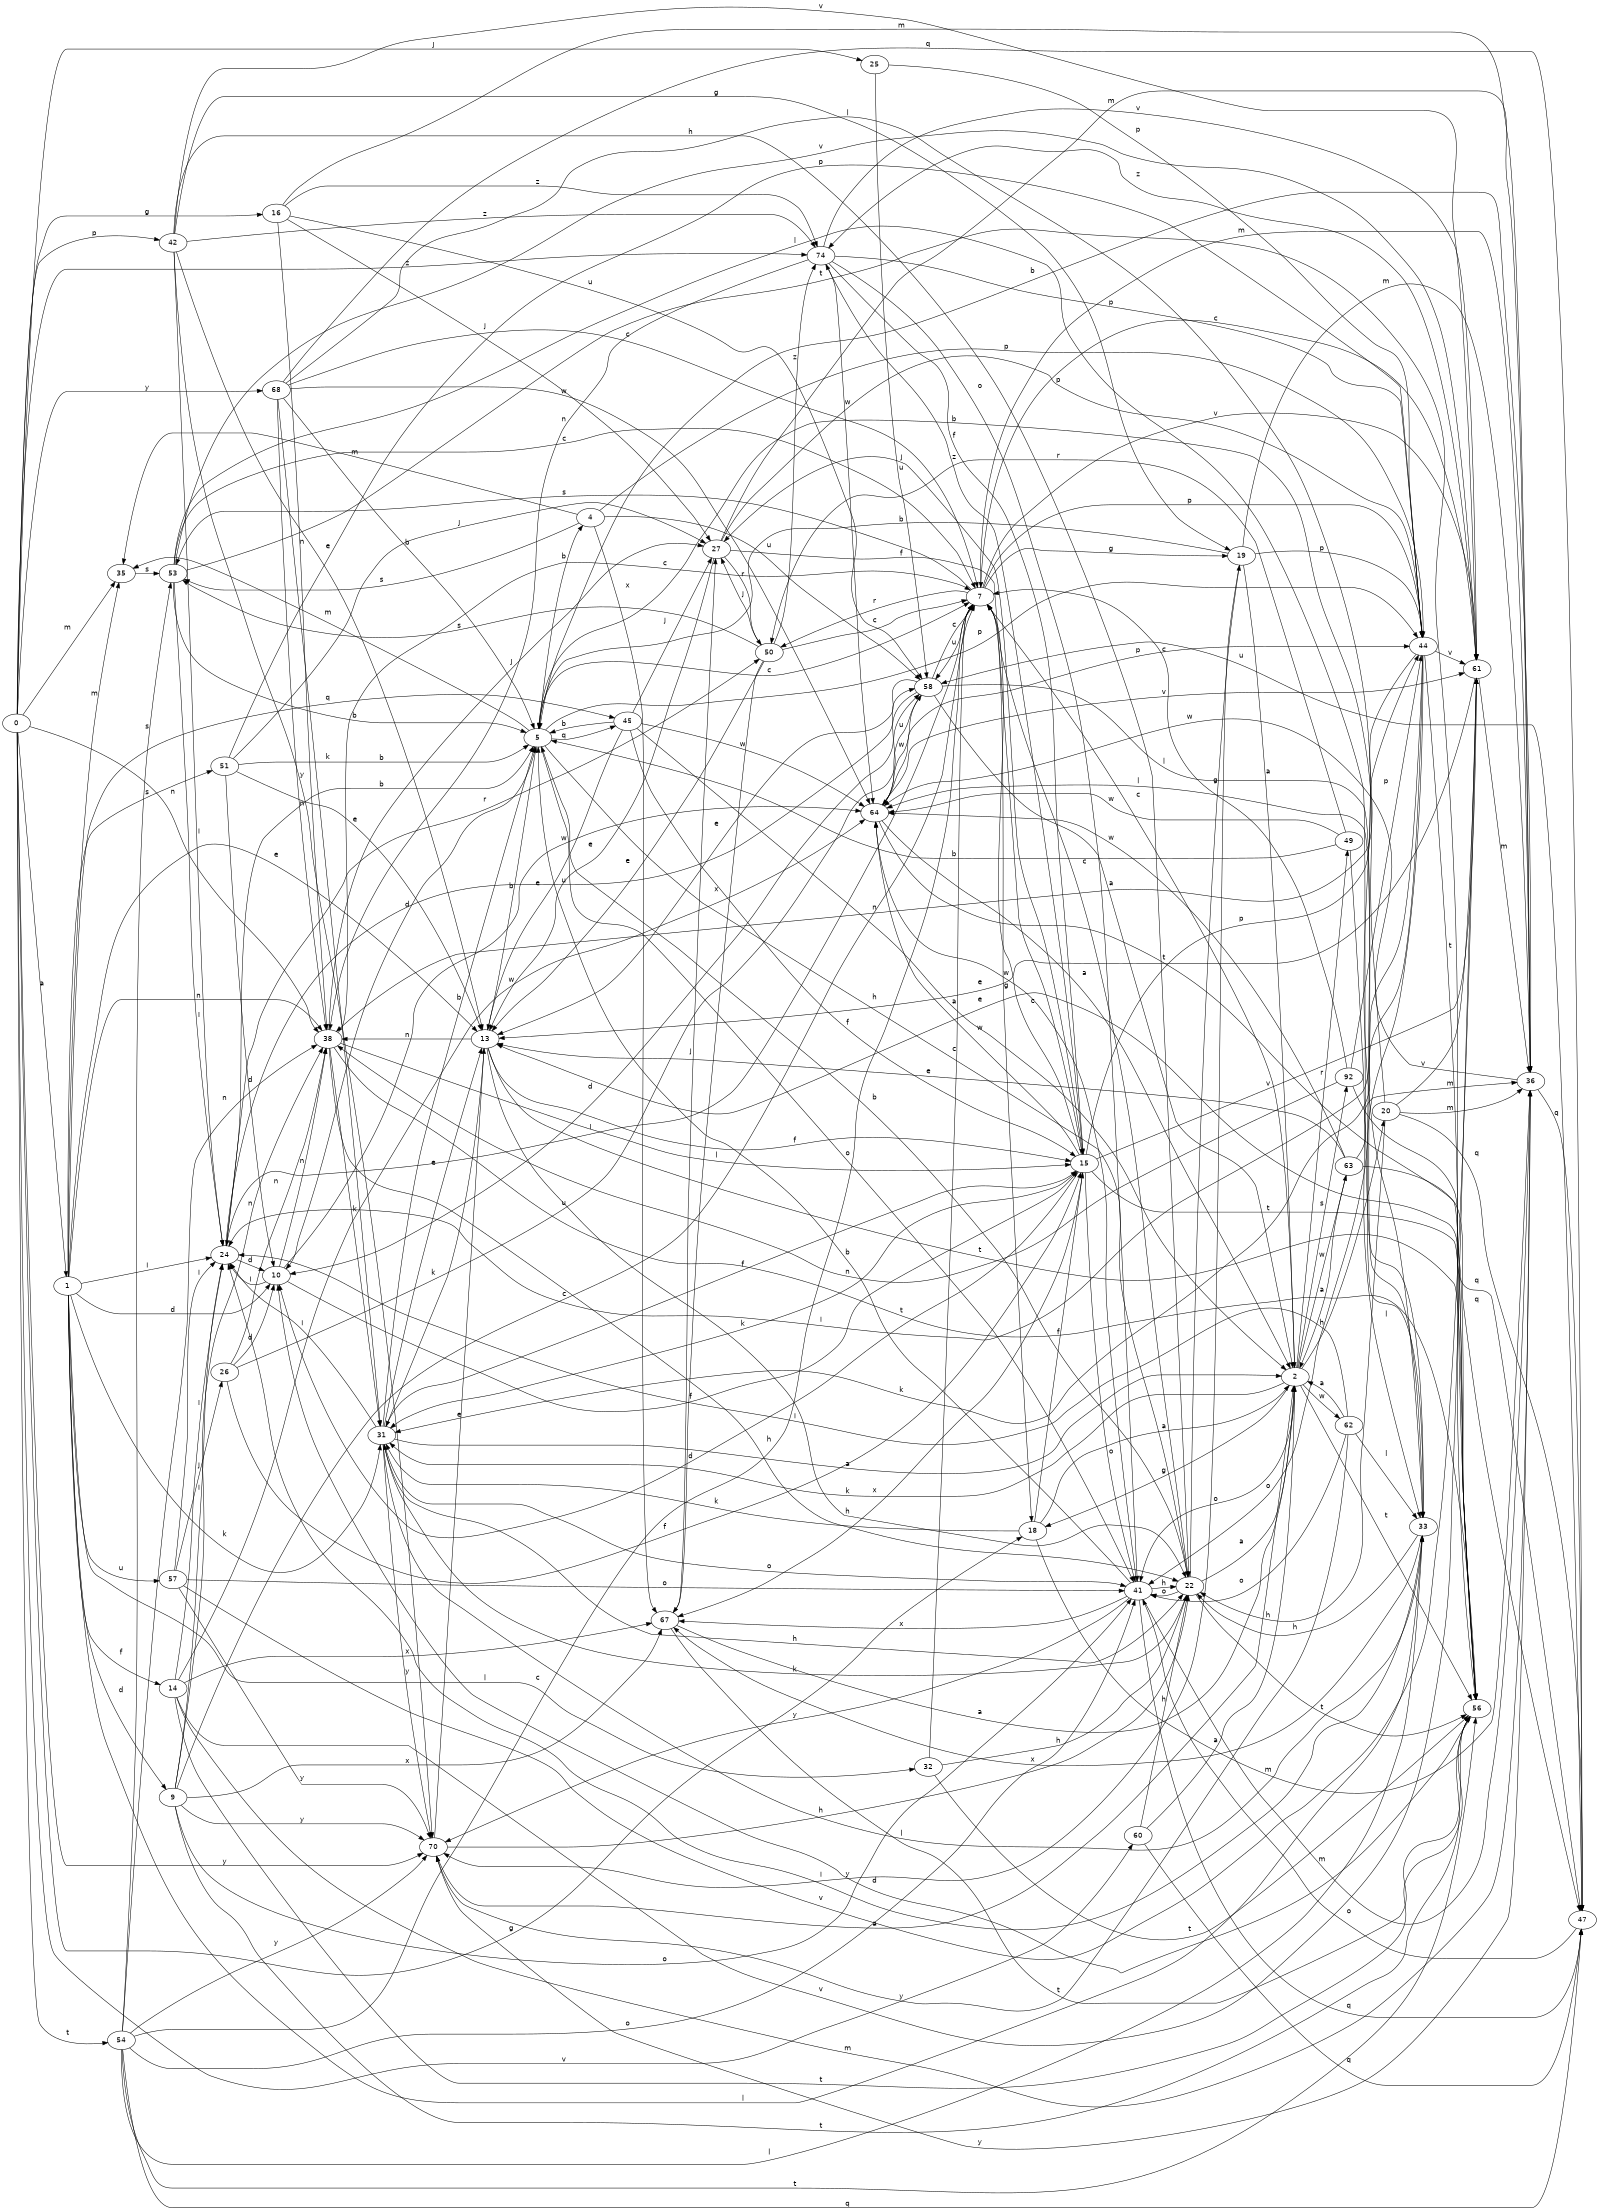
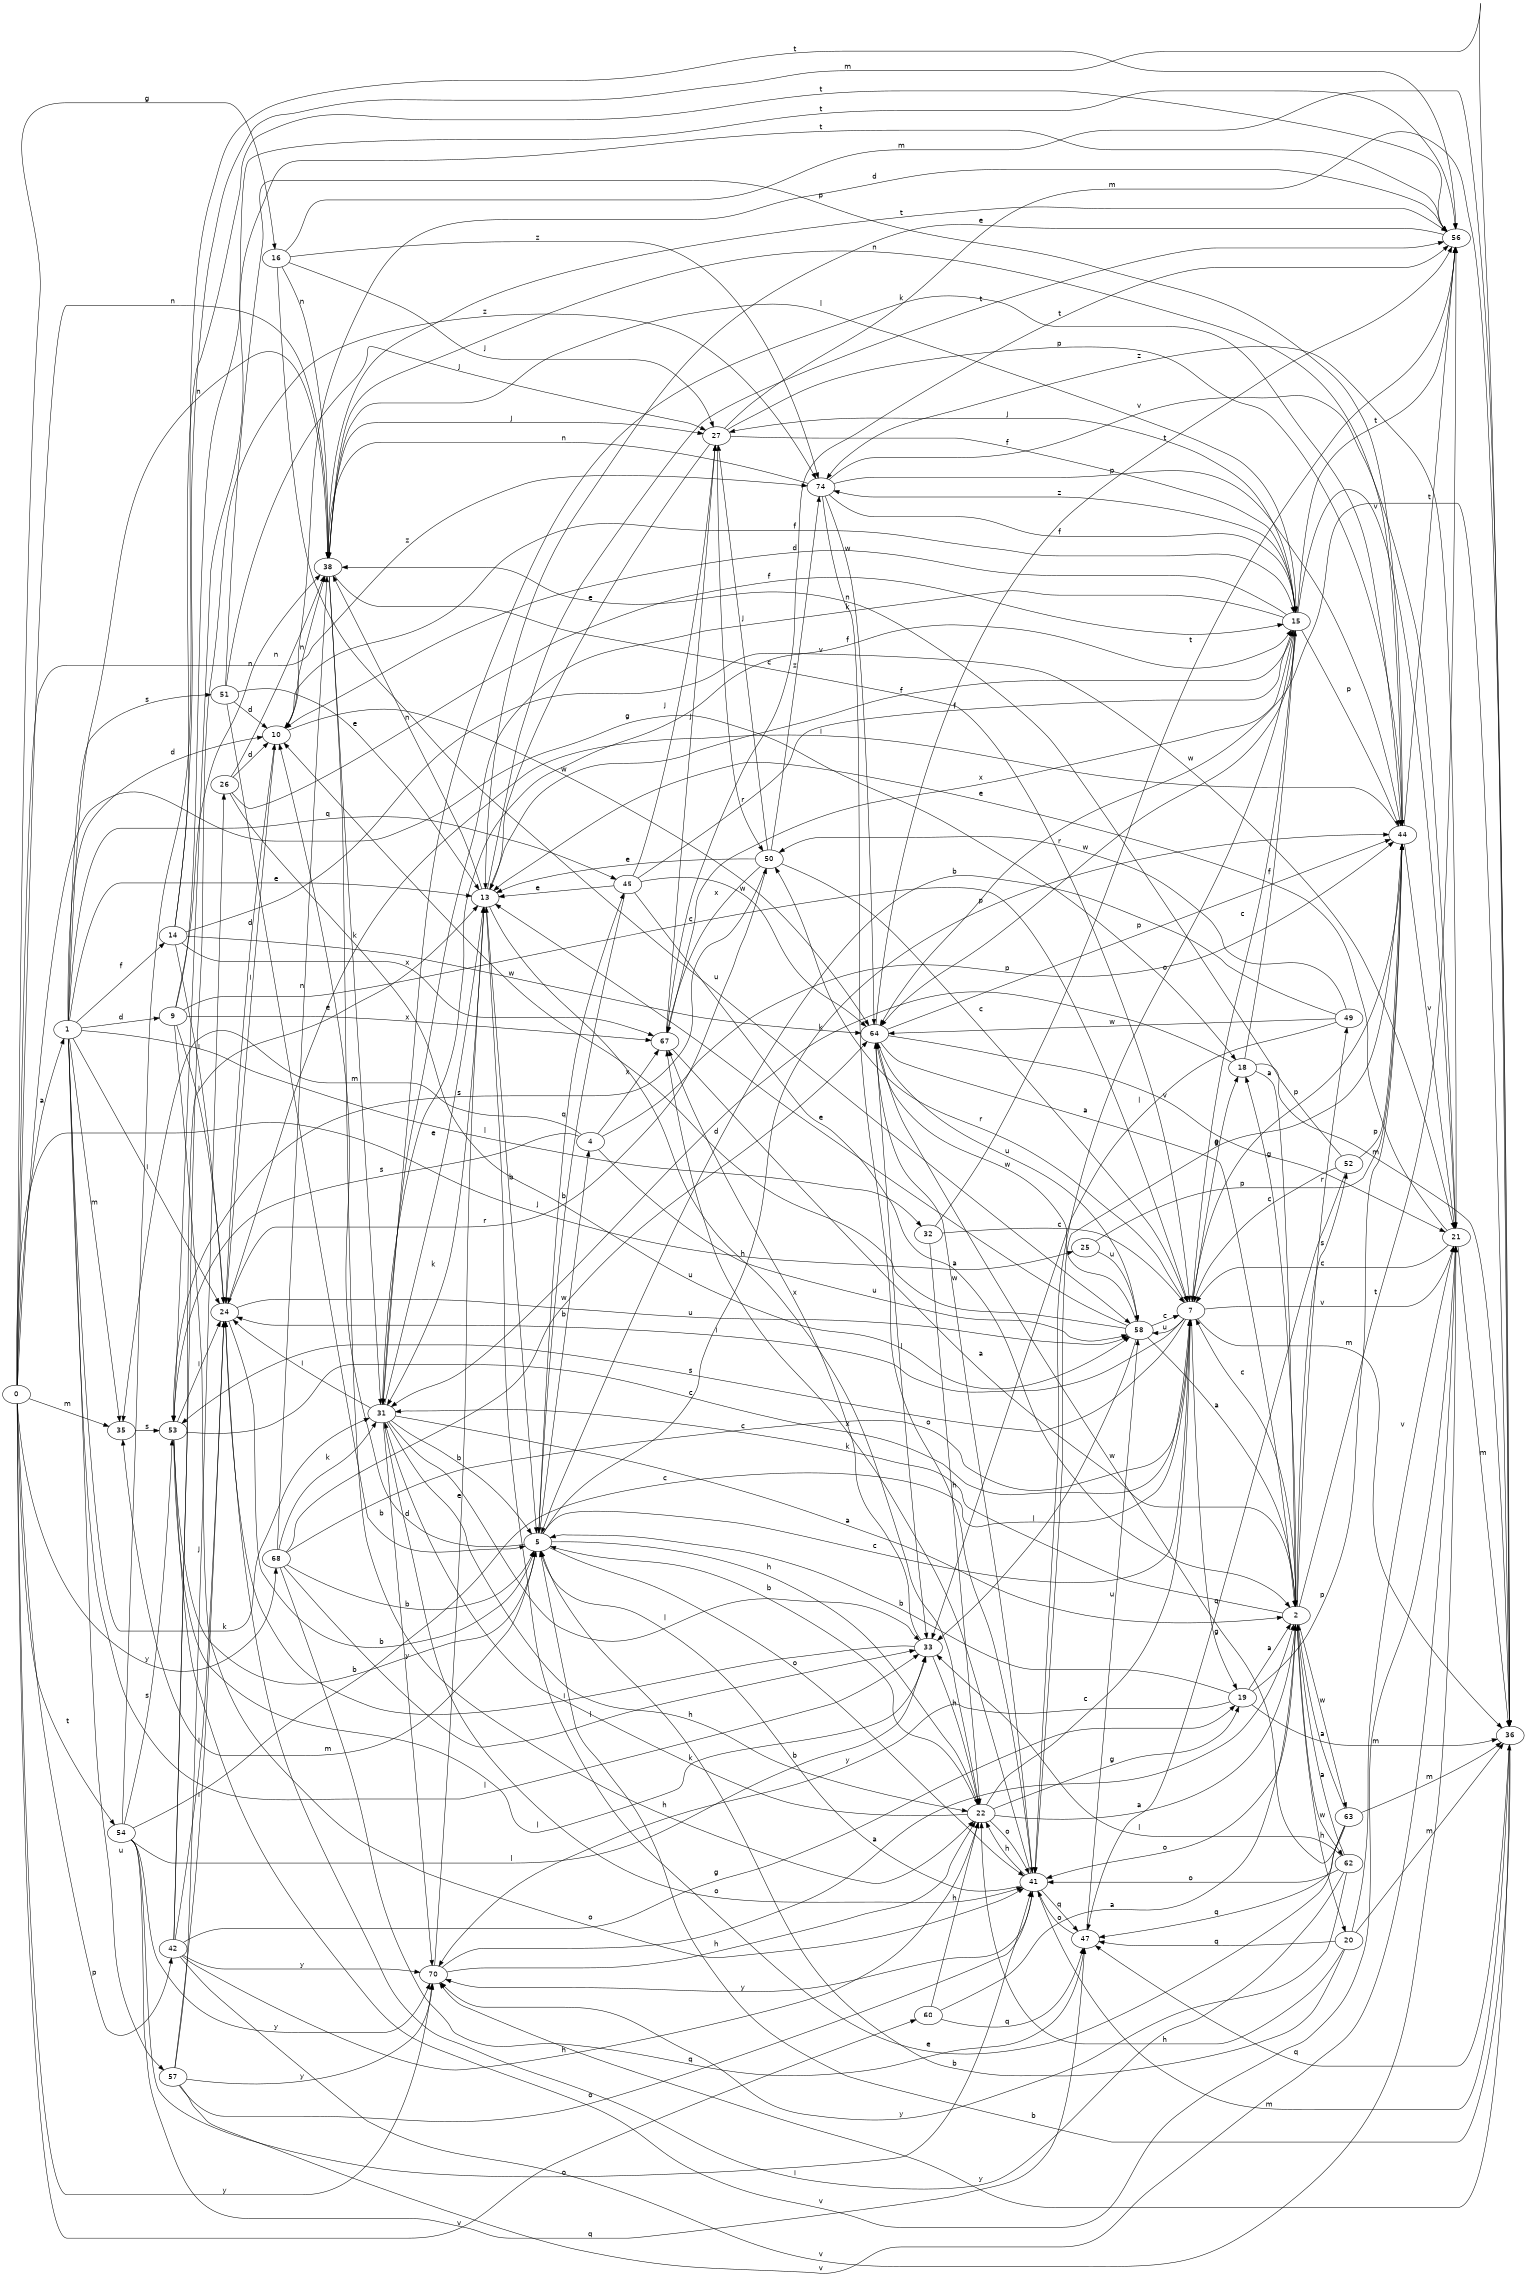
(1477, 669) -> (1456, 1237)
(1361, 825) -> (898, 1338)
(1349, 1077) -> (1349, 1164)
(165, 1513) -> none
(1304, 1702) -> none
(299, 1824) -> none
